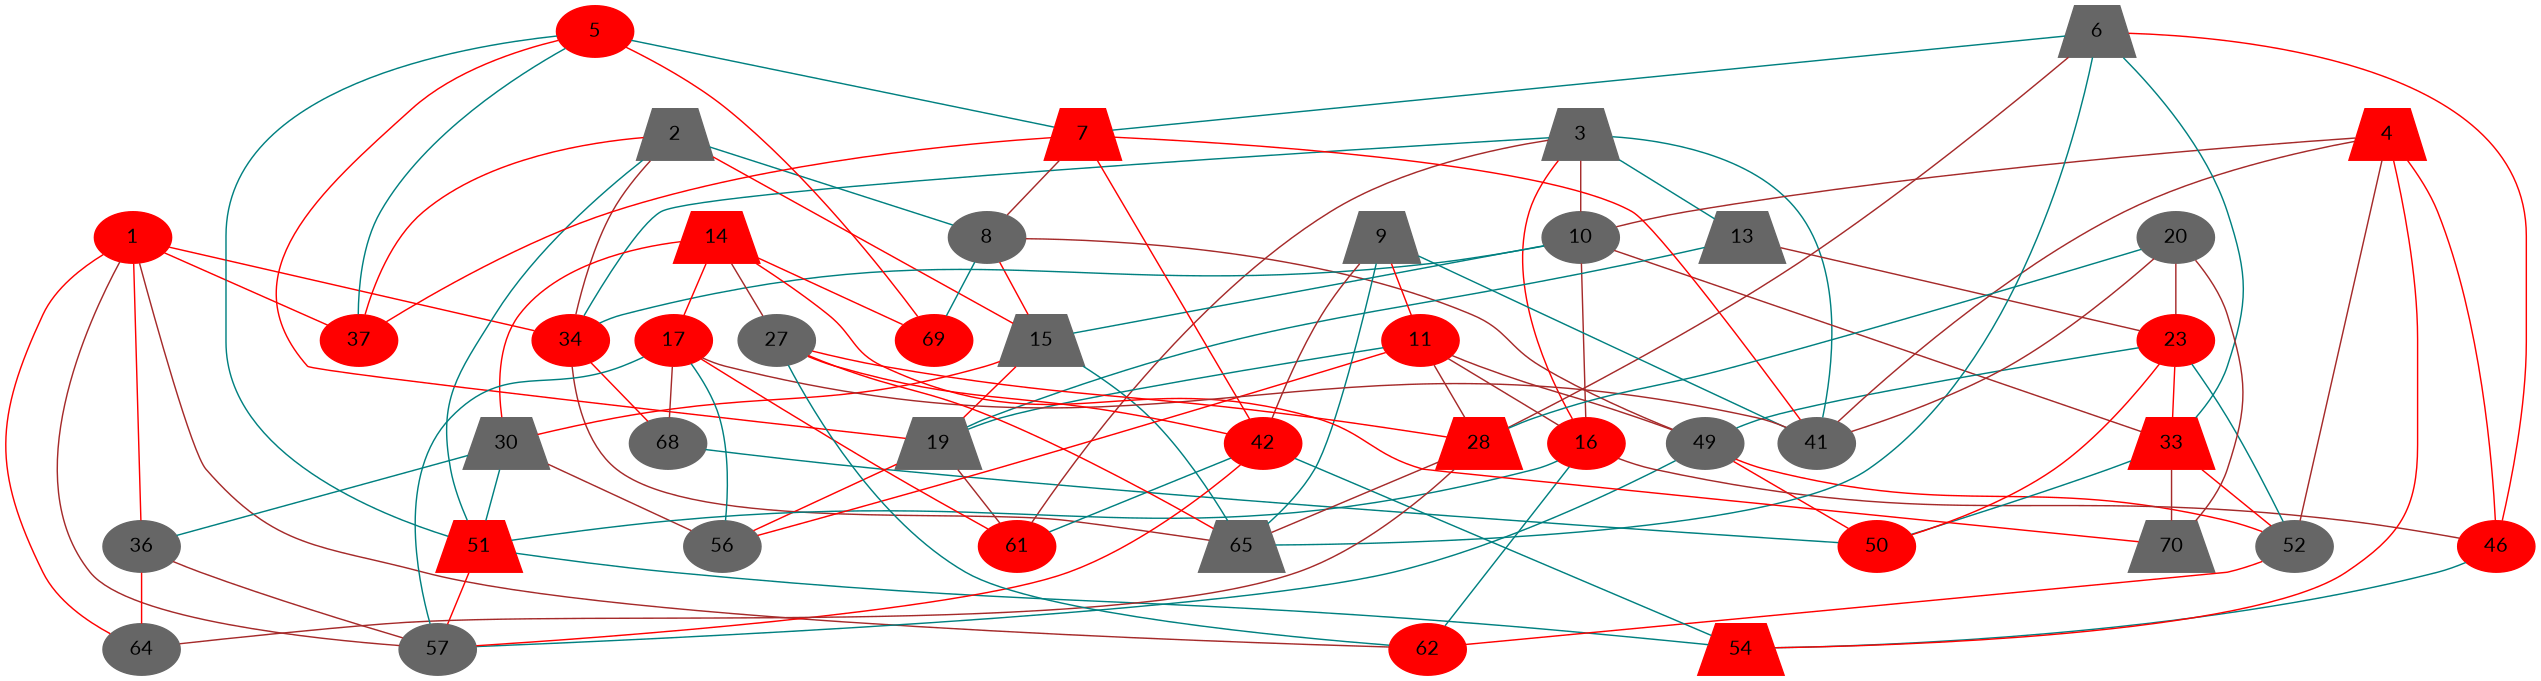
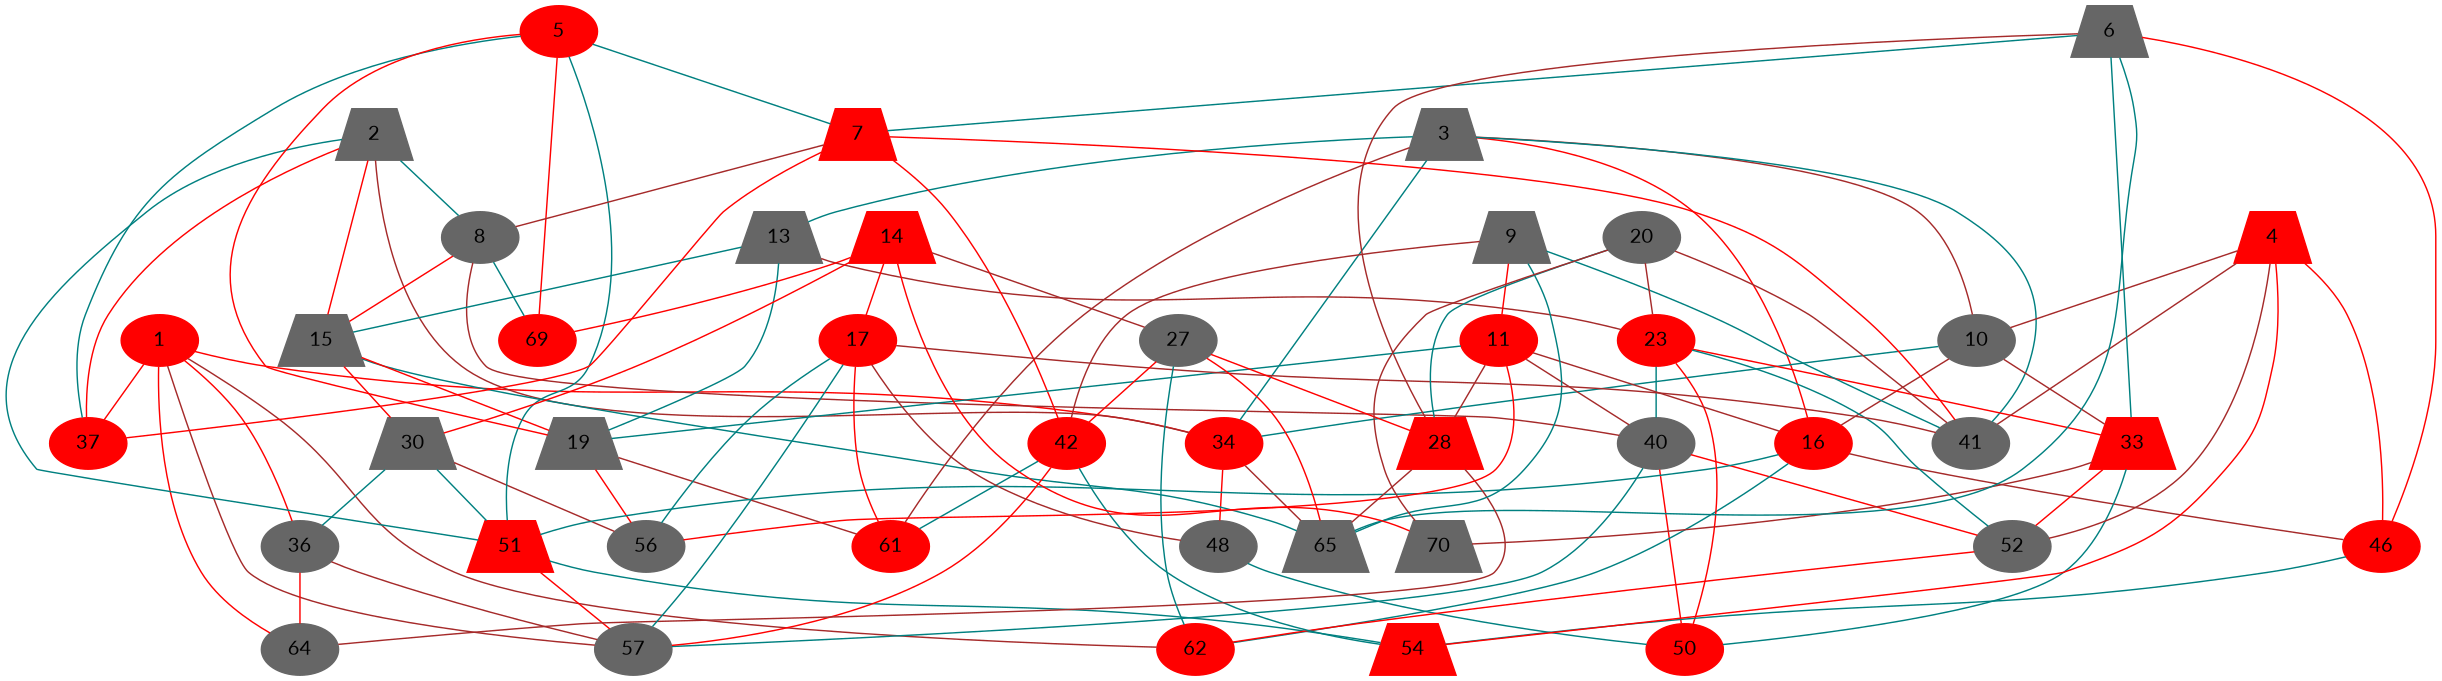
(1309, 289) -> (557, 288)
(668, 443) -> (1218, 546)
(1705, 443) -> (1656, 443)
